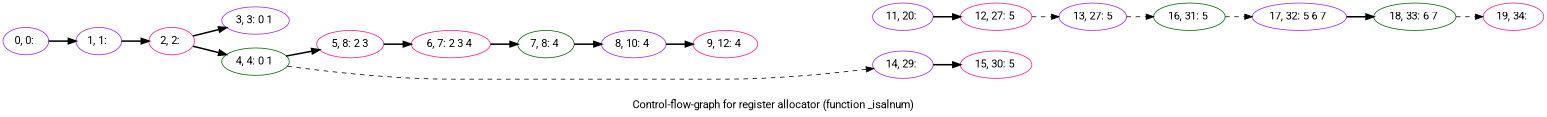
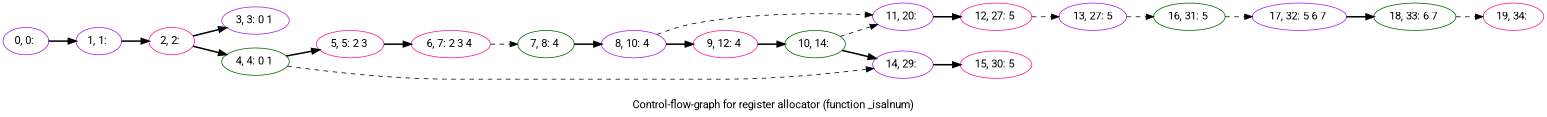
none -> (760, 16)
(350, 44) -> (350, 44)
(500, 44) -> (500, 44)
none -> (815, 44)
